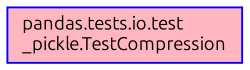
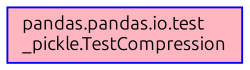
(125, 35) -> (125, 35)
